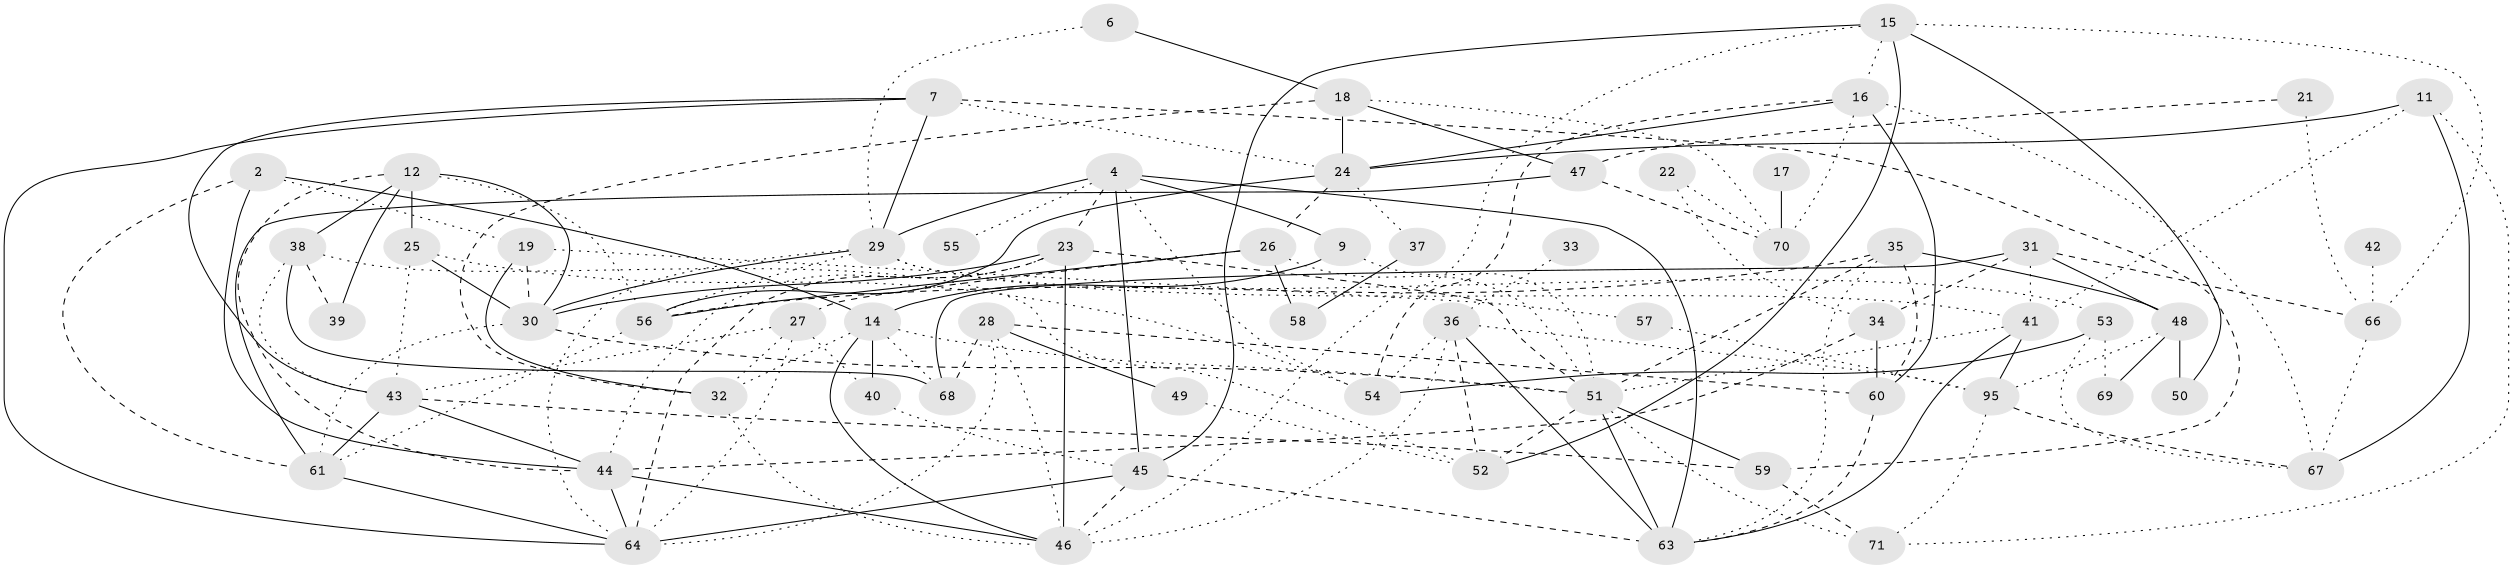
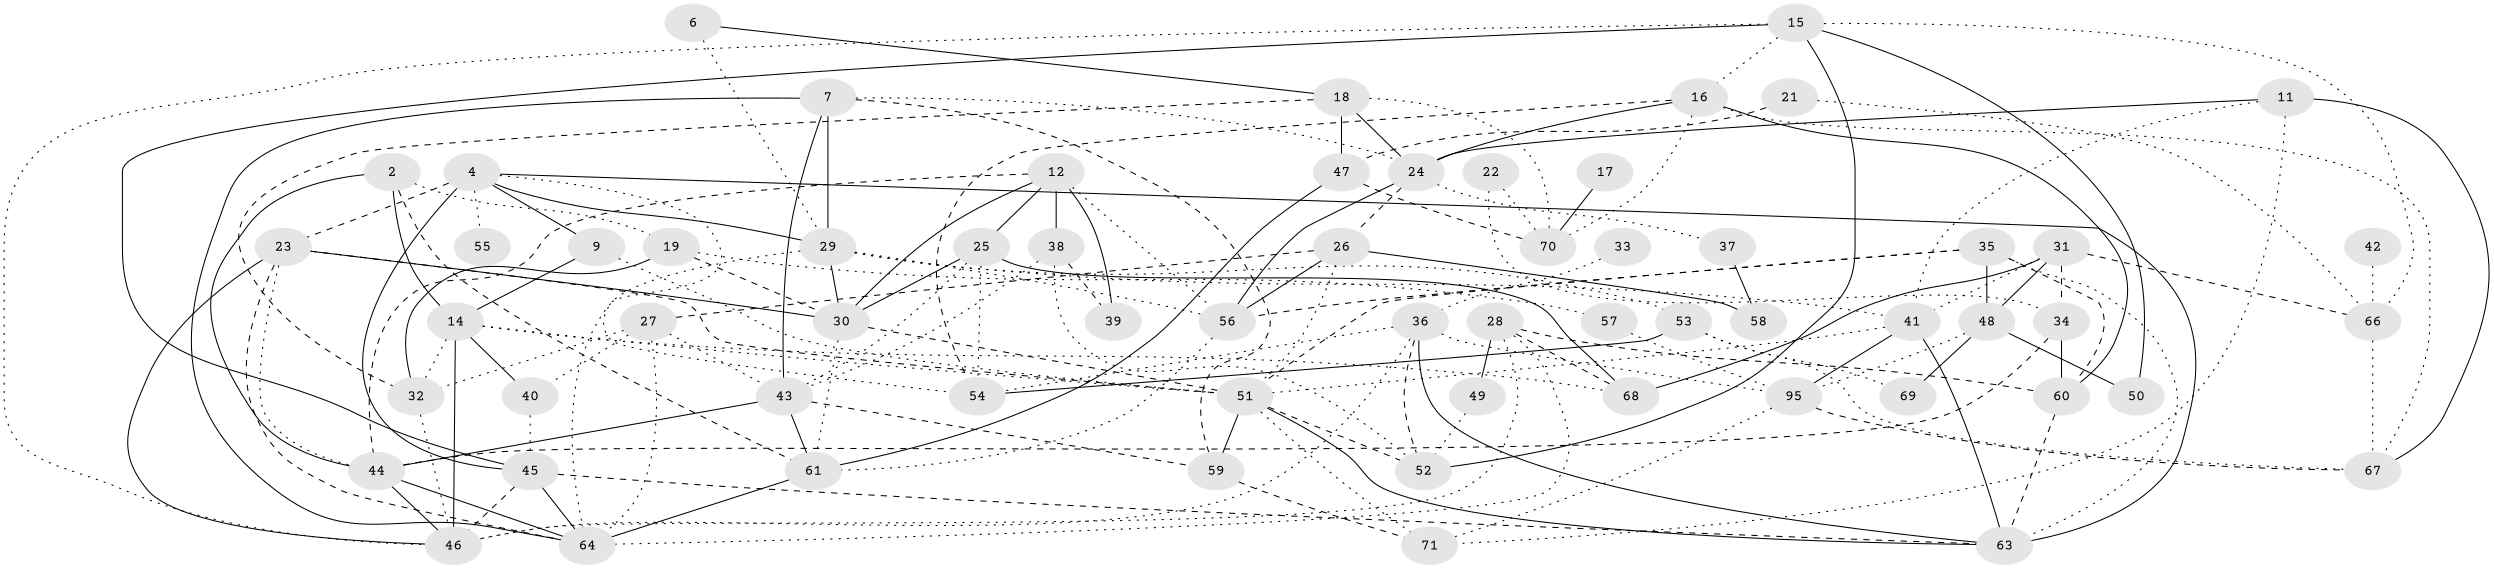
(590, 371) -> (1325, 278)
